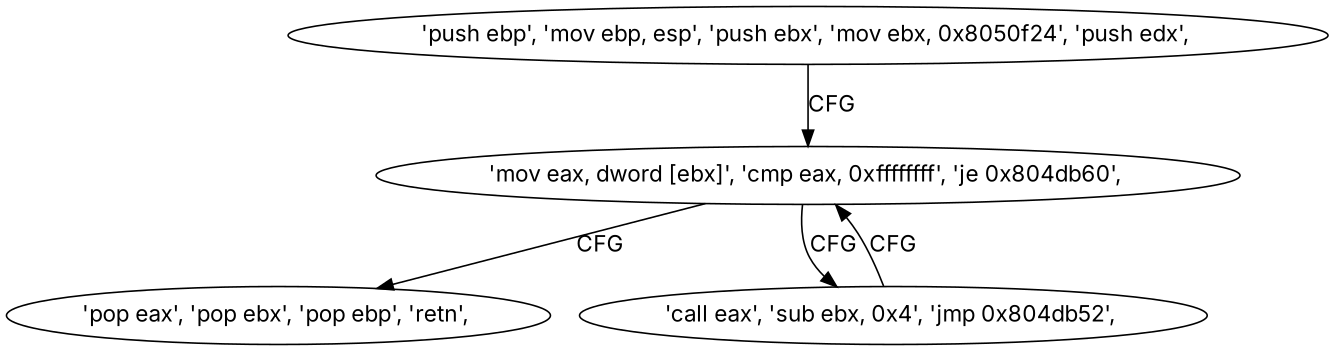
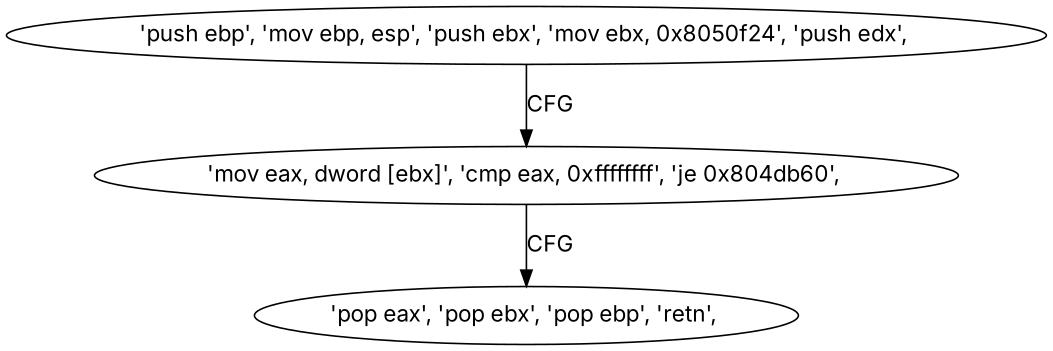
(893, 316) -> none
